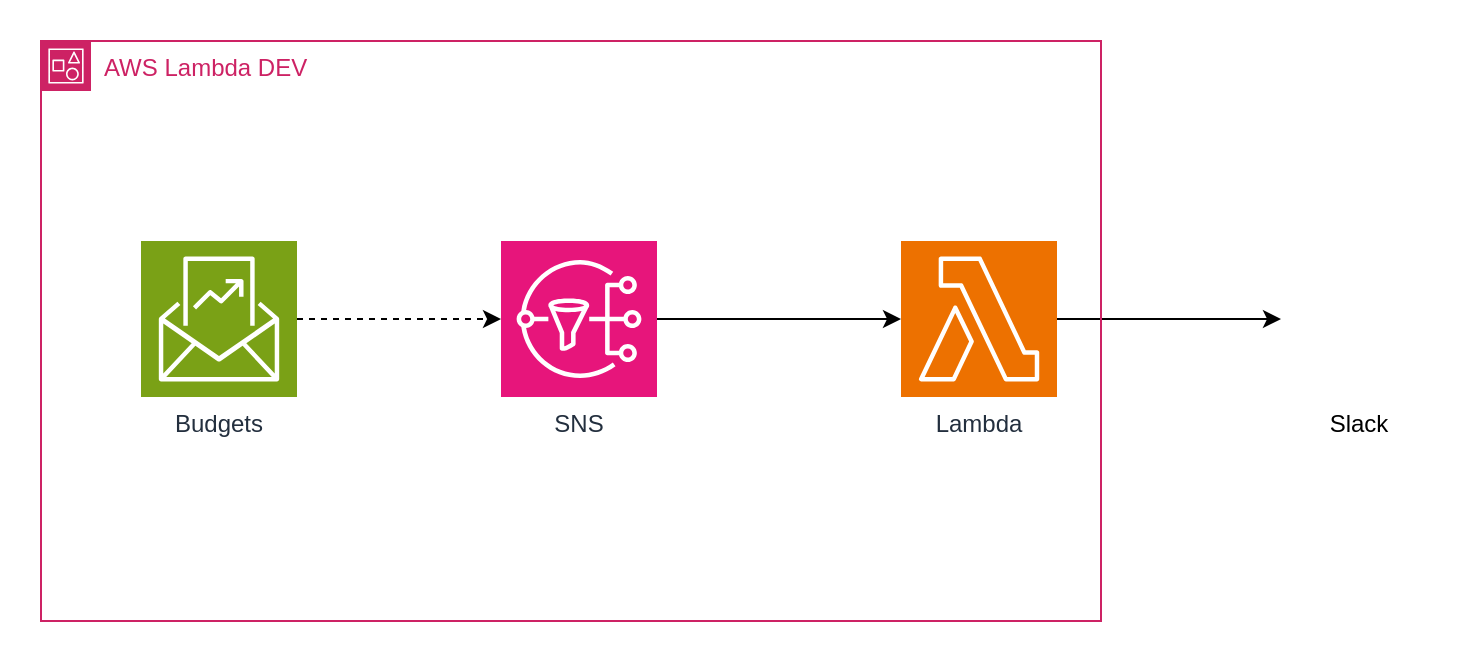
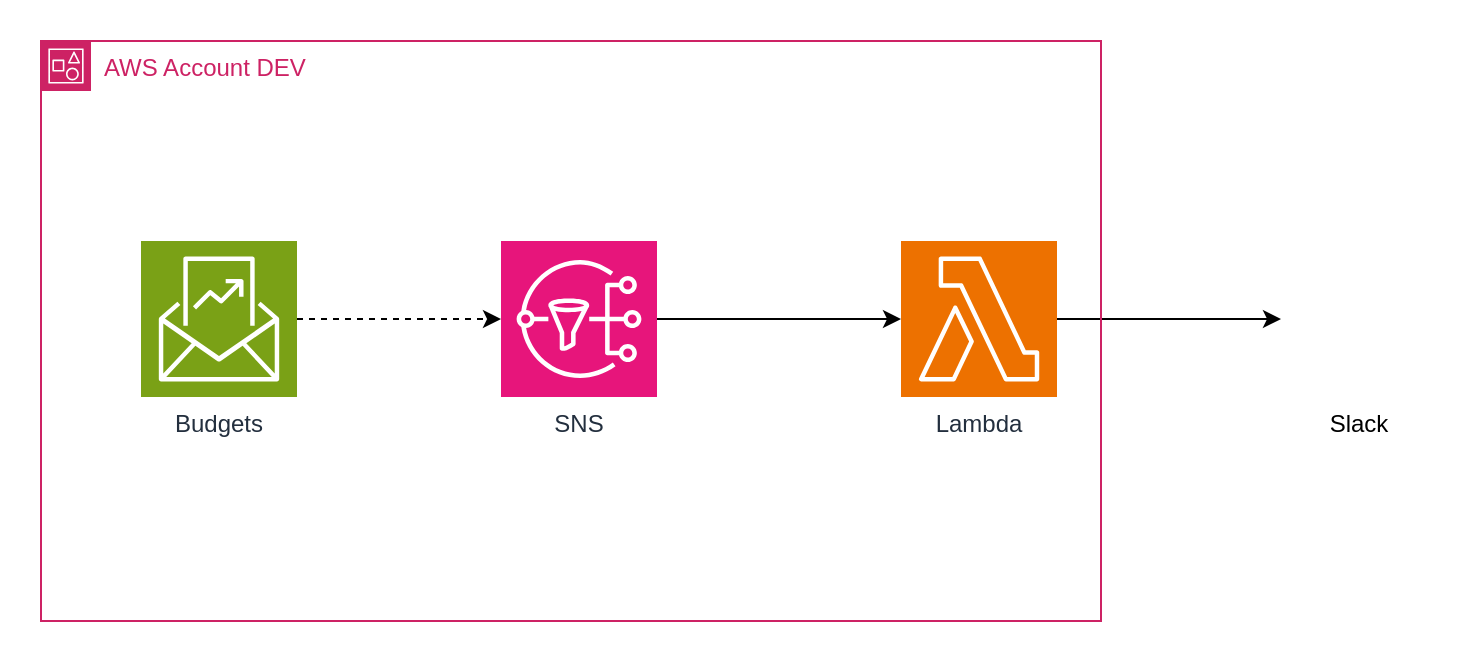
(193, 69) -> (200, 69)
